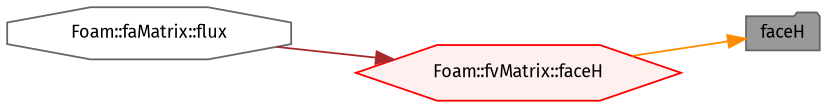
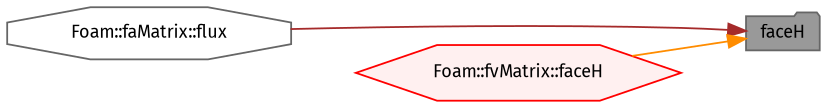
(326, 52) -> (509, 26)
